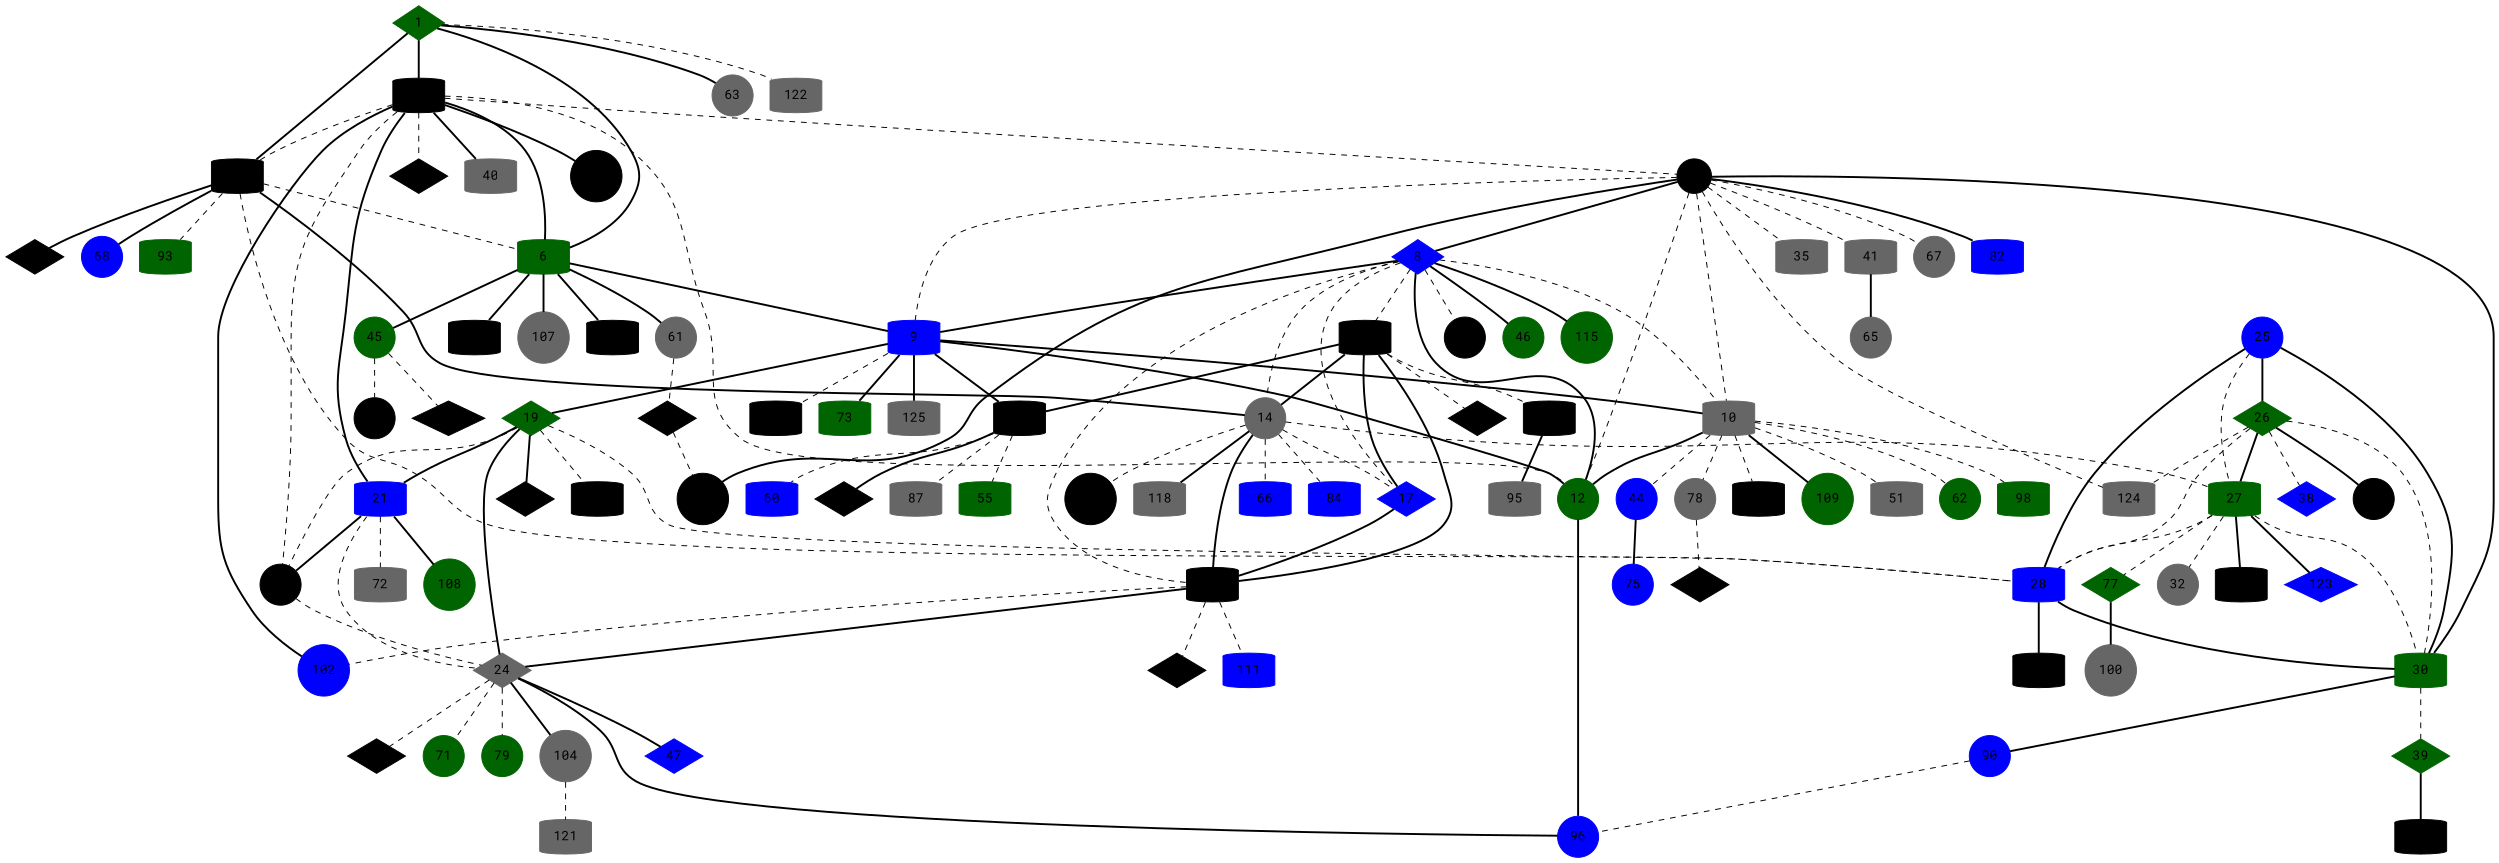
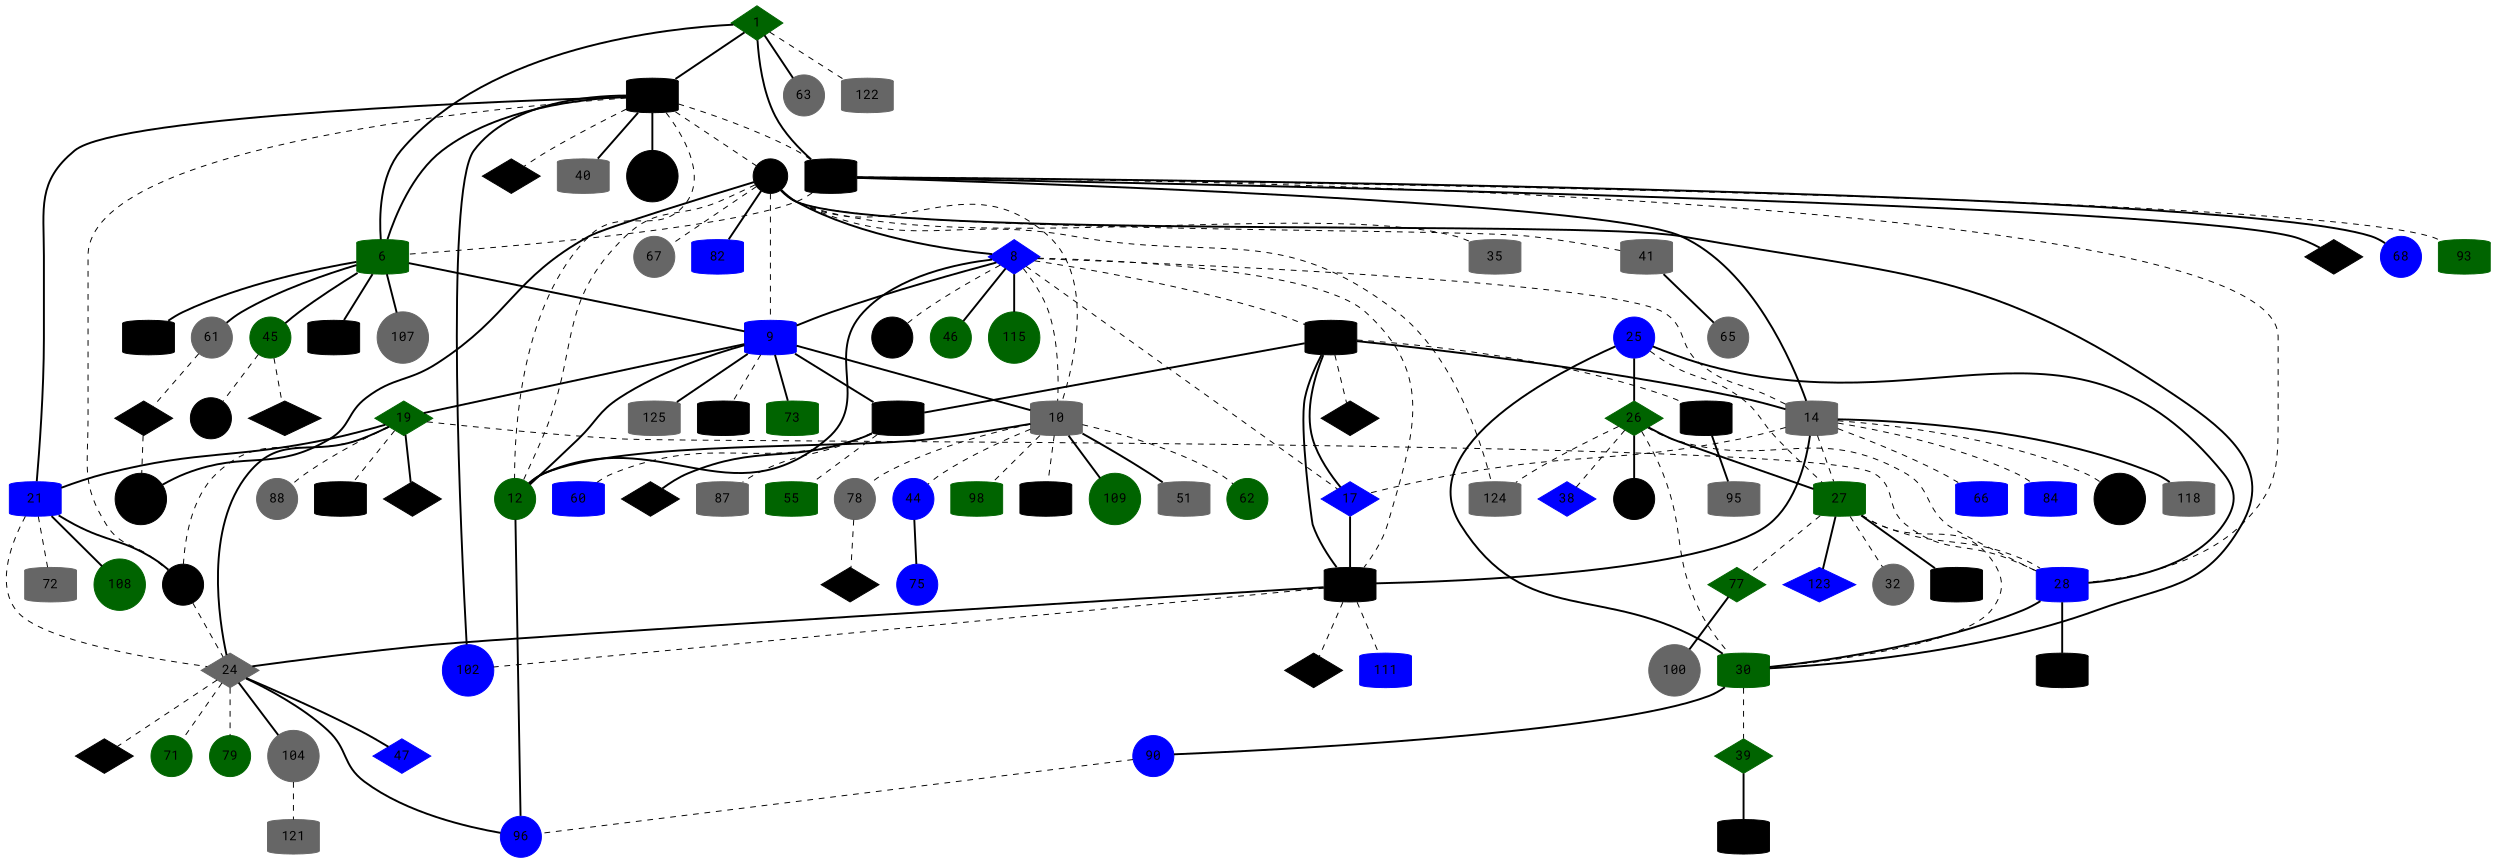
(1265, 418) -> (1812, 418)
(1817, 452) -> (1123, 457)
none -> (277, 499)
